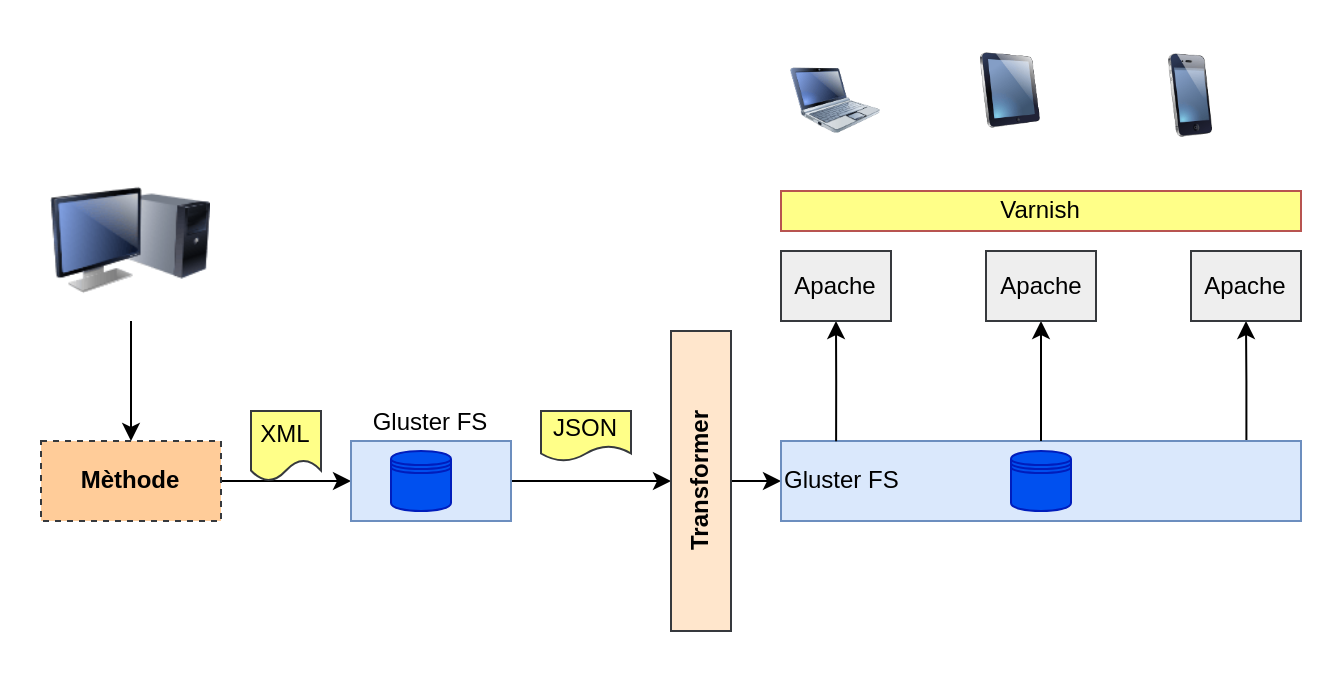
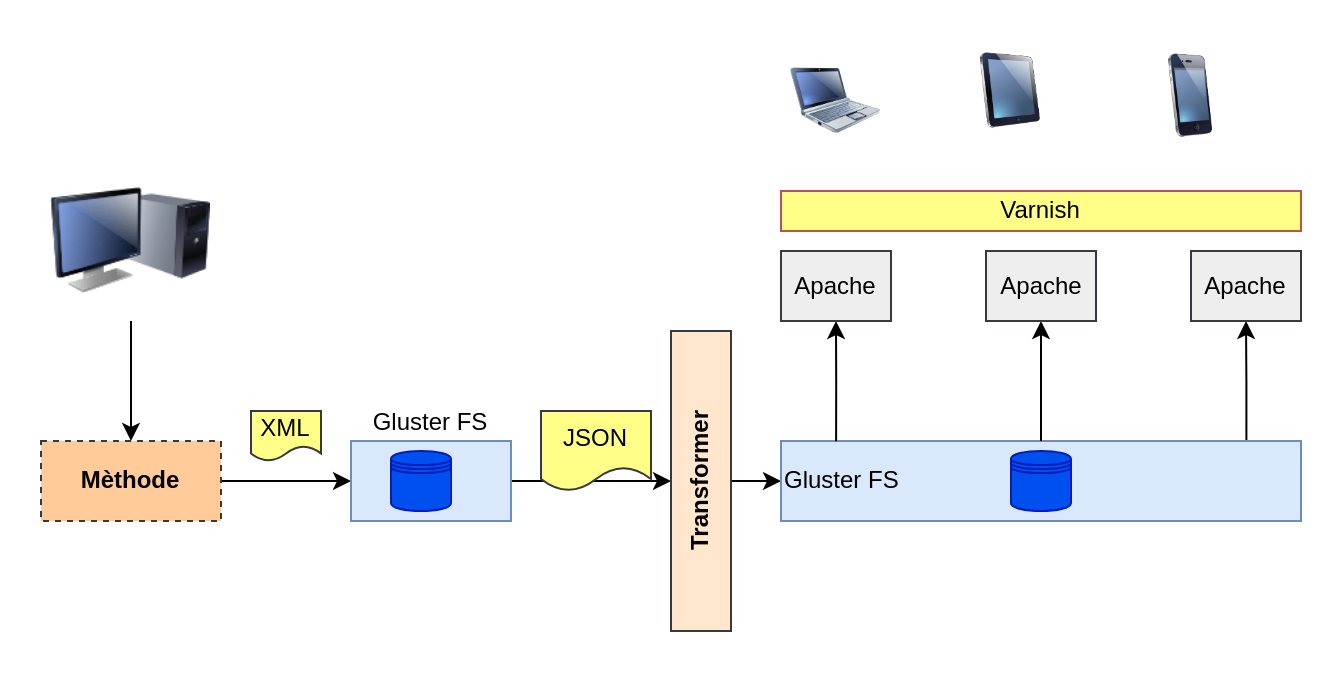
(586, 436) -> (596, 451)
(286, 446) -> (286, 436)
